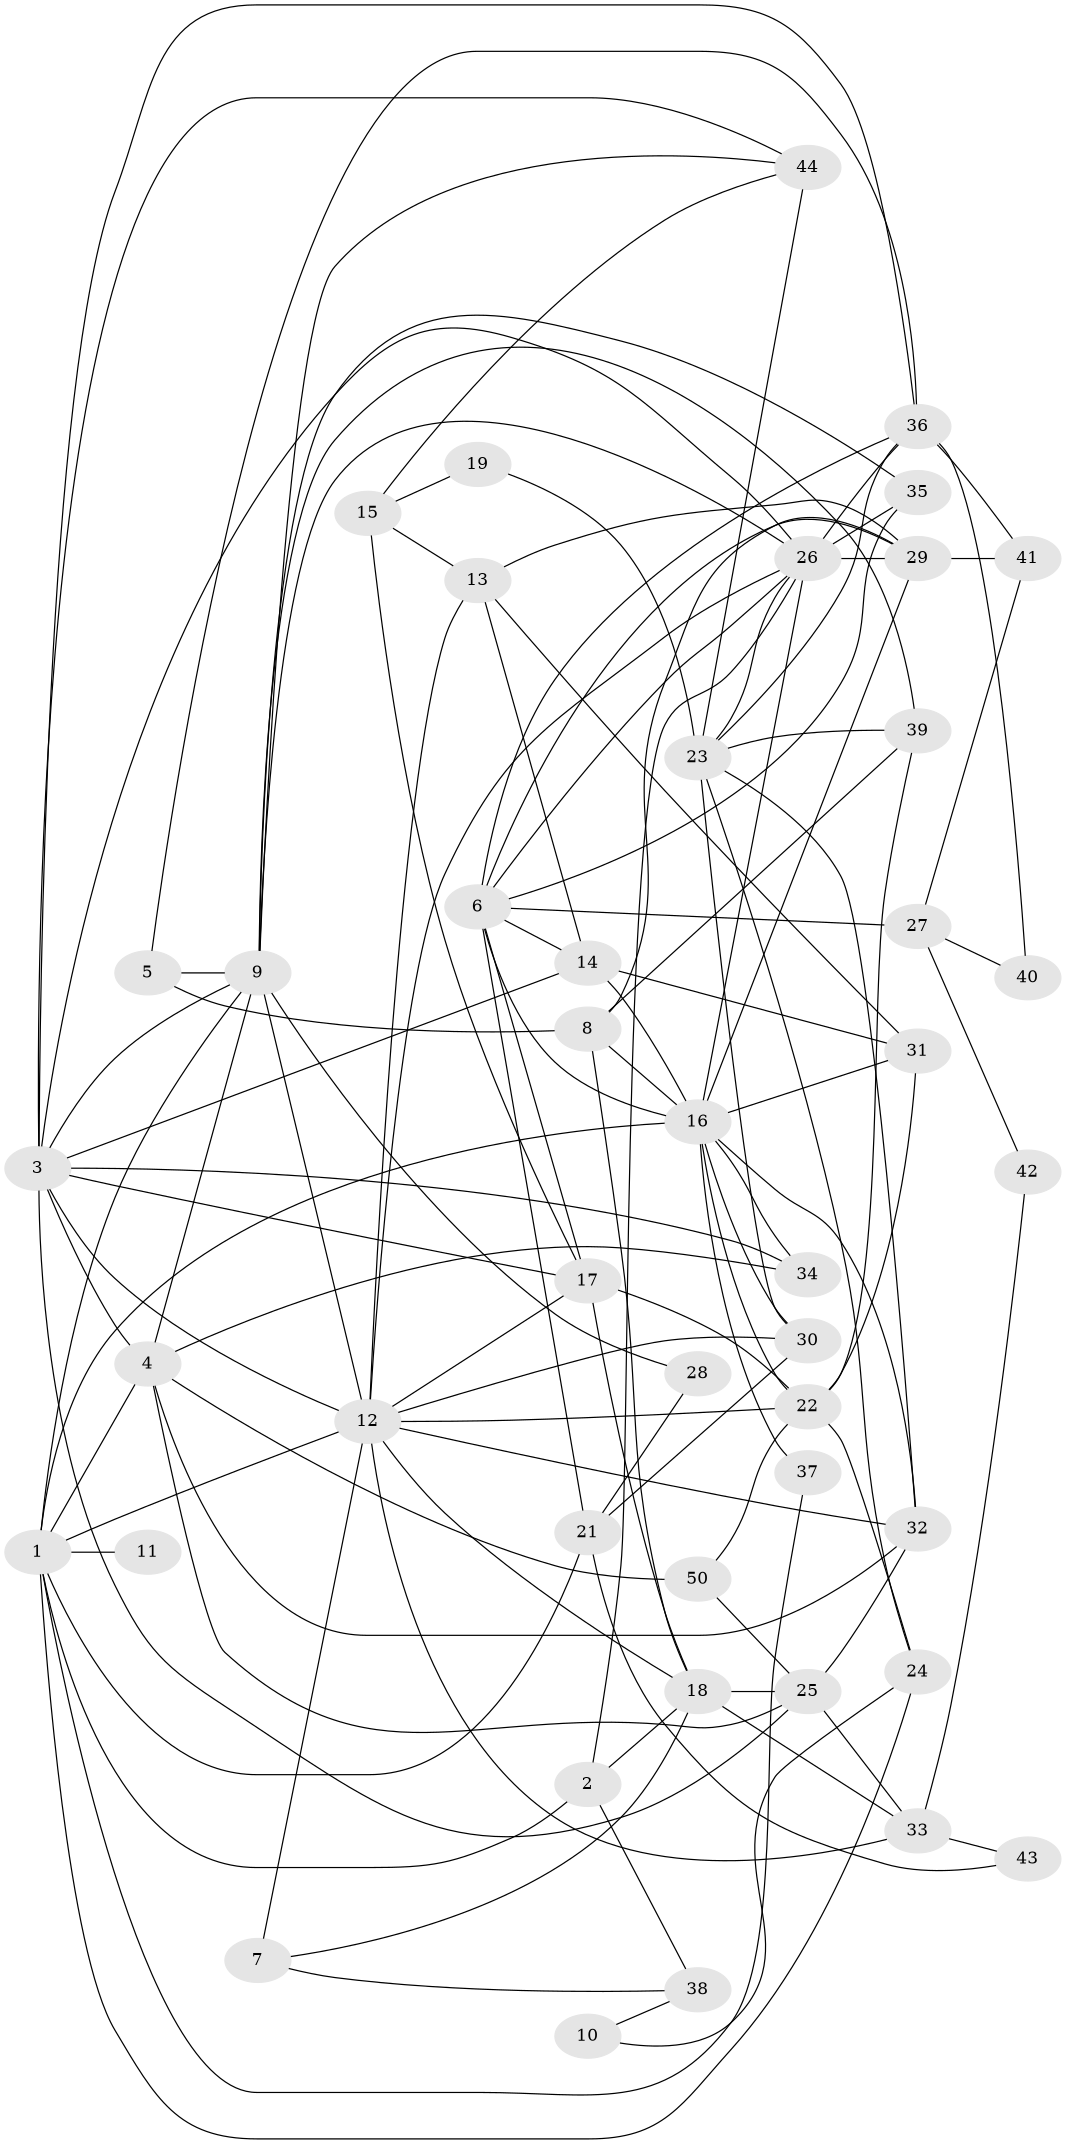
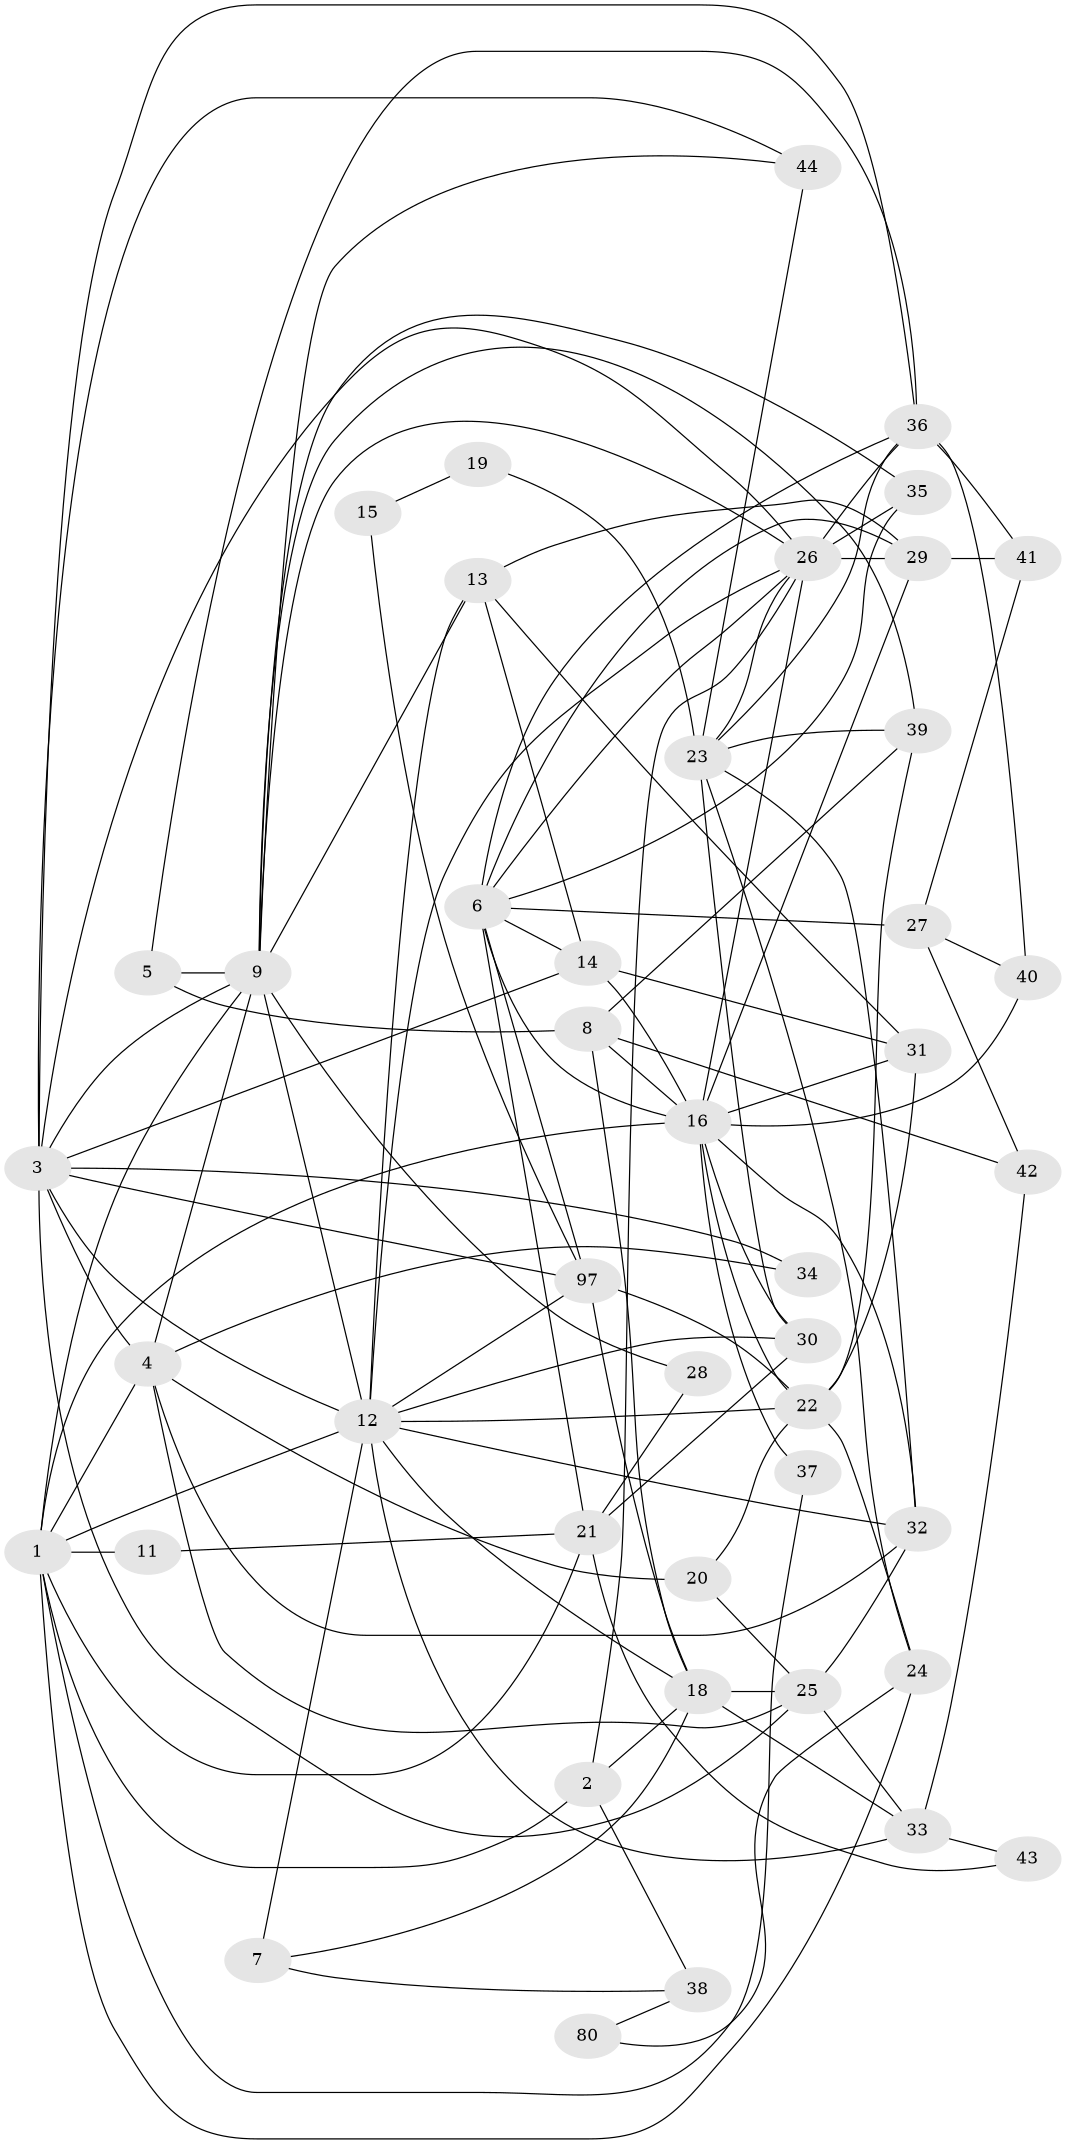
(557, 304) -> none
(423, 547) -> (368, 777)
(657, 707) -> (817, 1104)
(763, 1216) -> (898, 1108)
(588, 1281) -> (588, 1281)
none -> (368, 1542)
(698, 1579) -> (698, 1579)
(588, 2036) -> (588, 2036)
